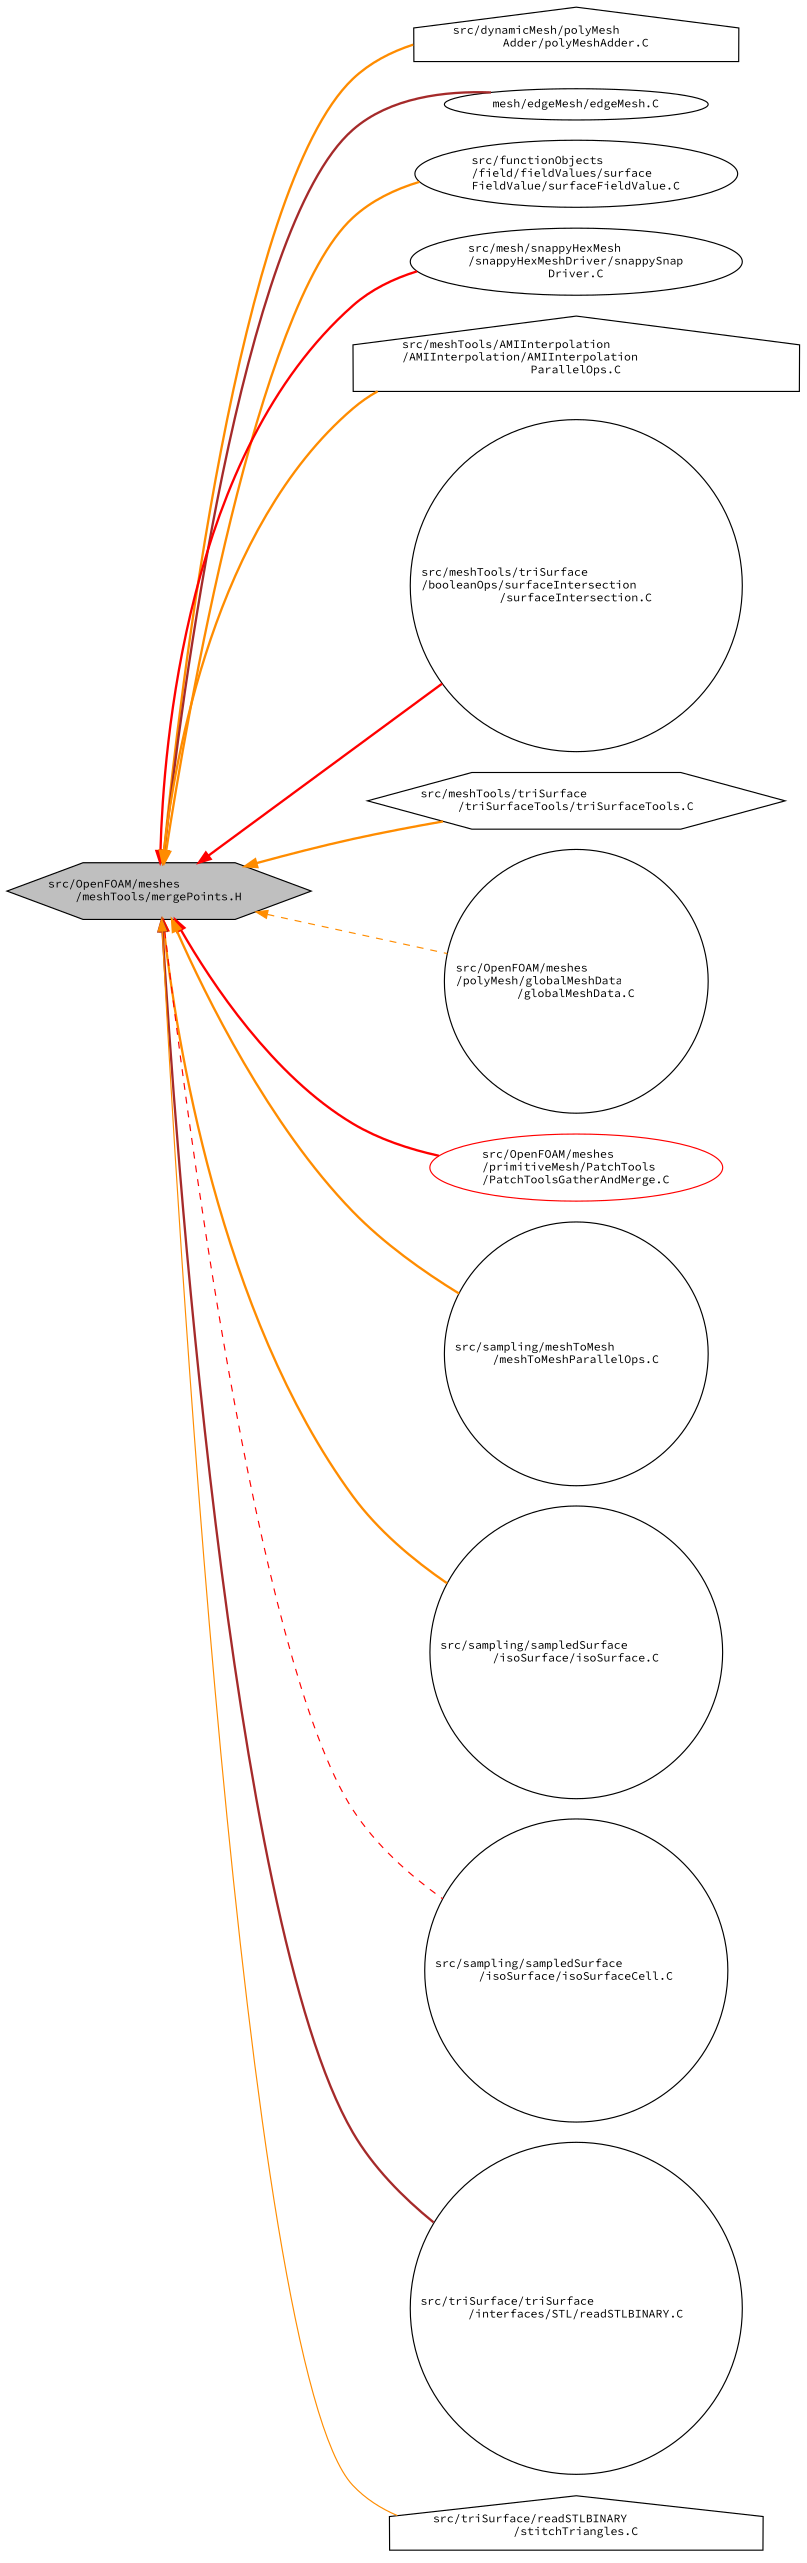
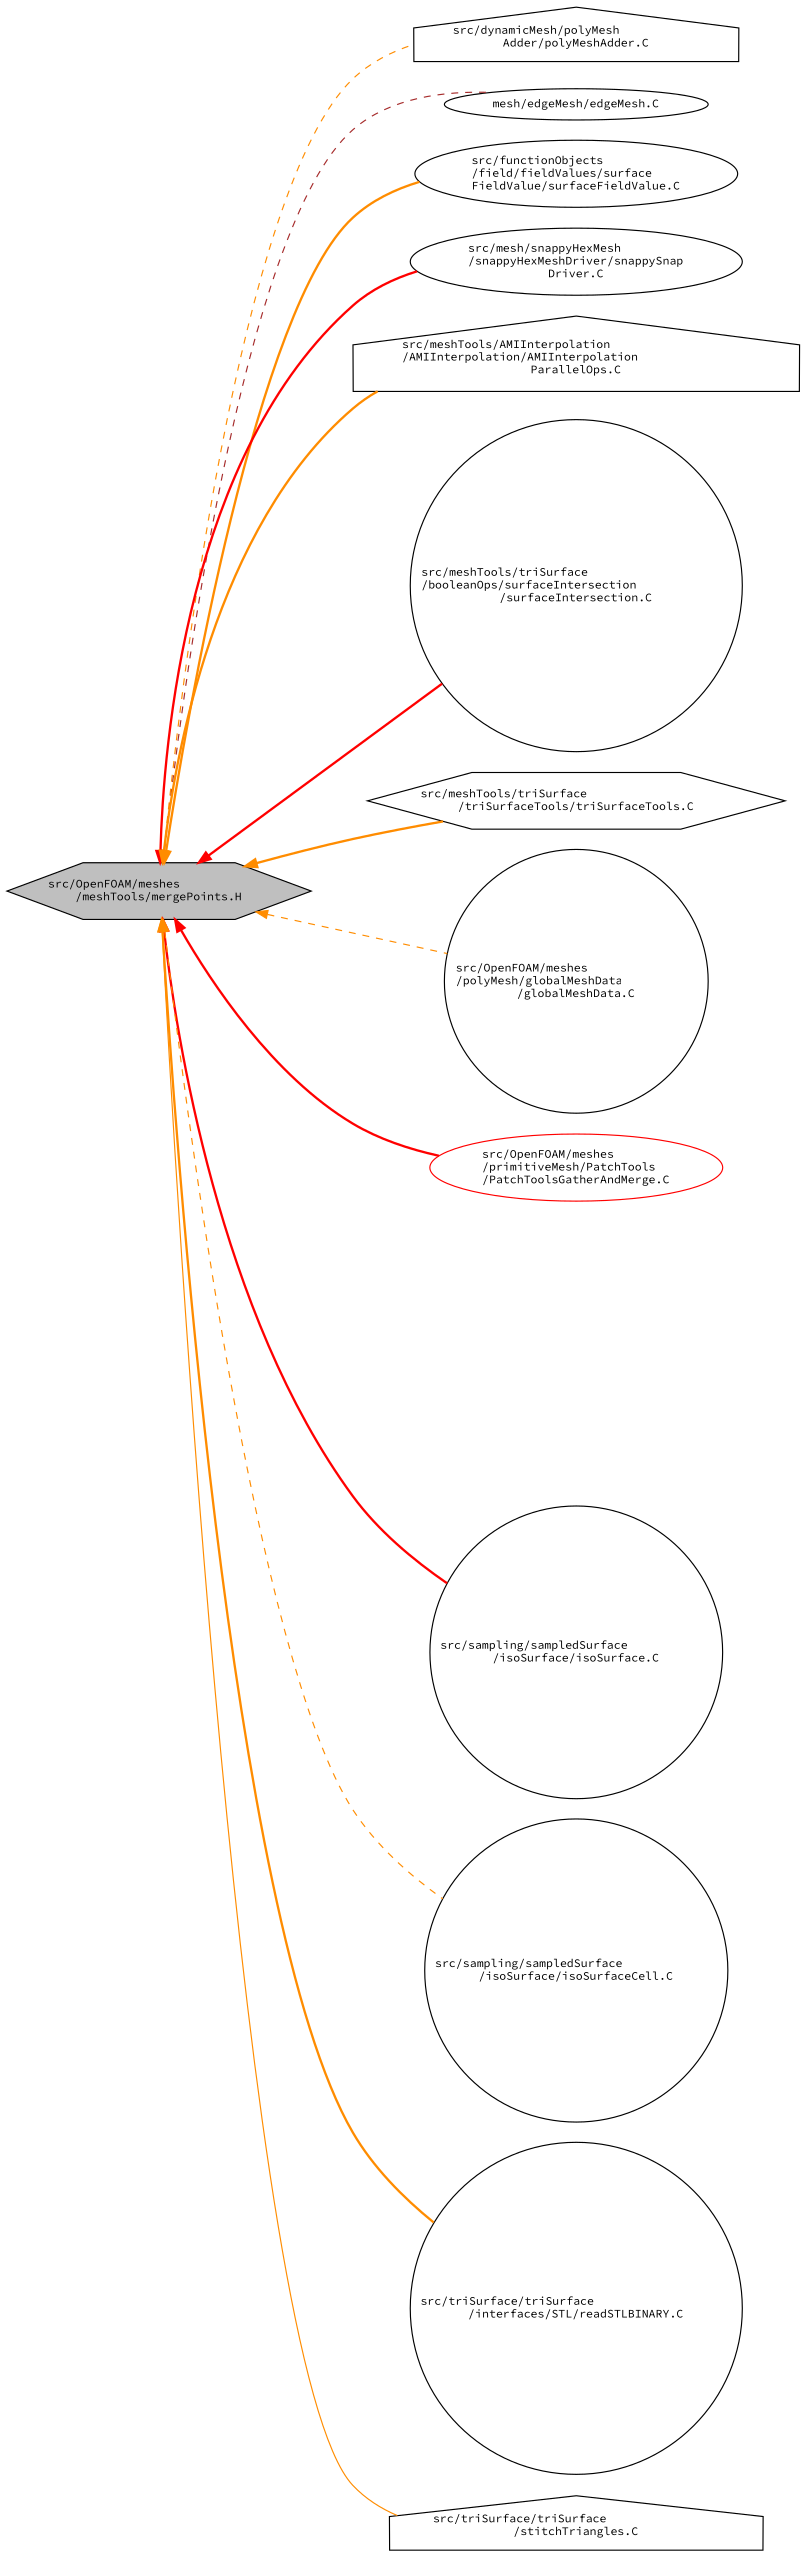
(238, 407) -> (238, 407)
(228, 419) -> (228, 419)
(246, 1286) -> (246, 1286)
(576, 1354) -> none
(242, 1440) -> (242, 1440)
(226, 1600) -> (226, 1600)
(576, 2526) -> (576, 2526)
